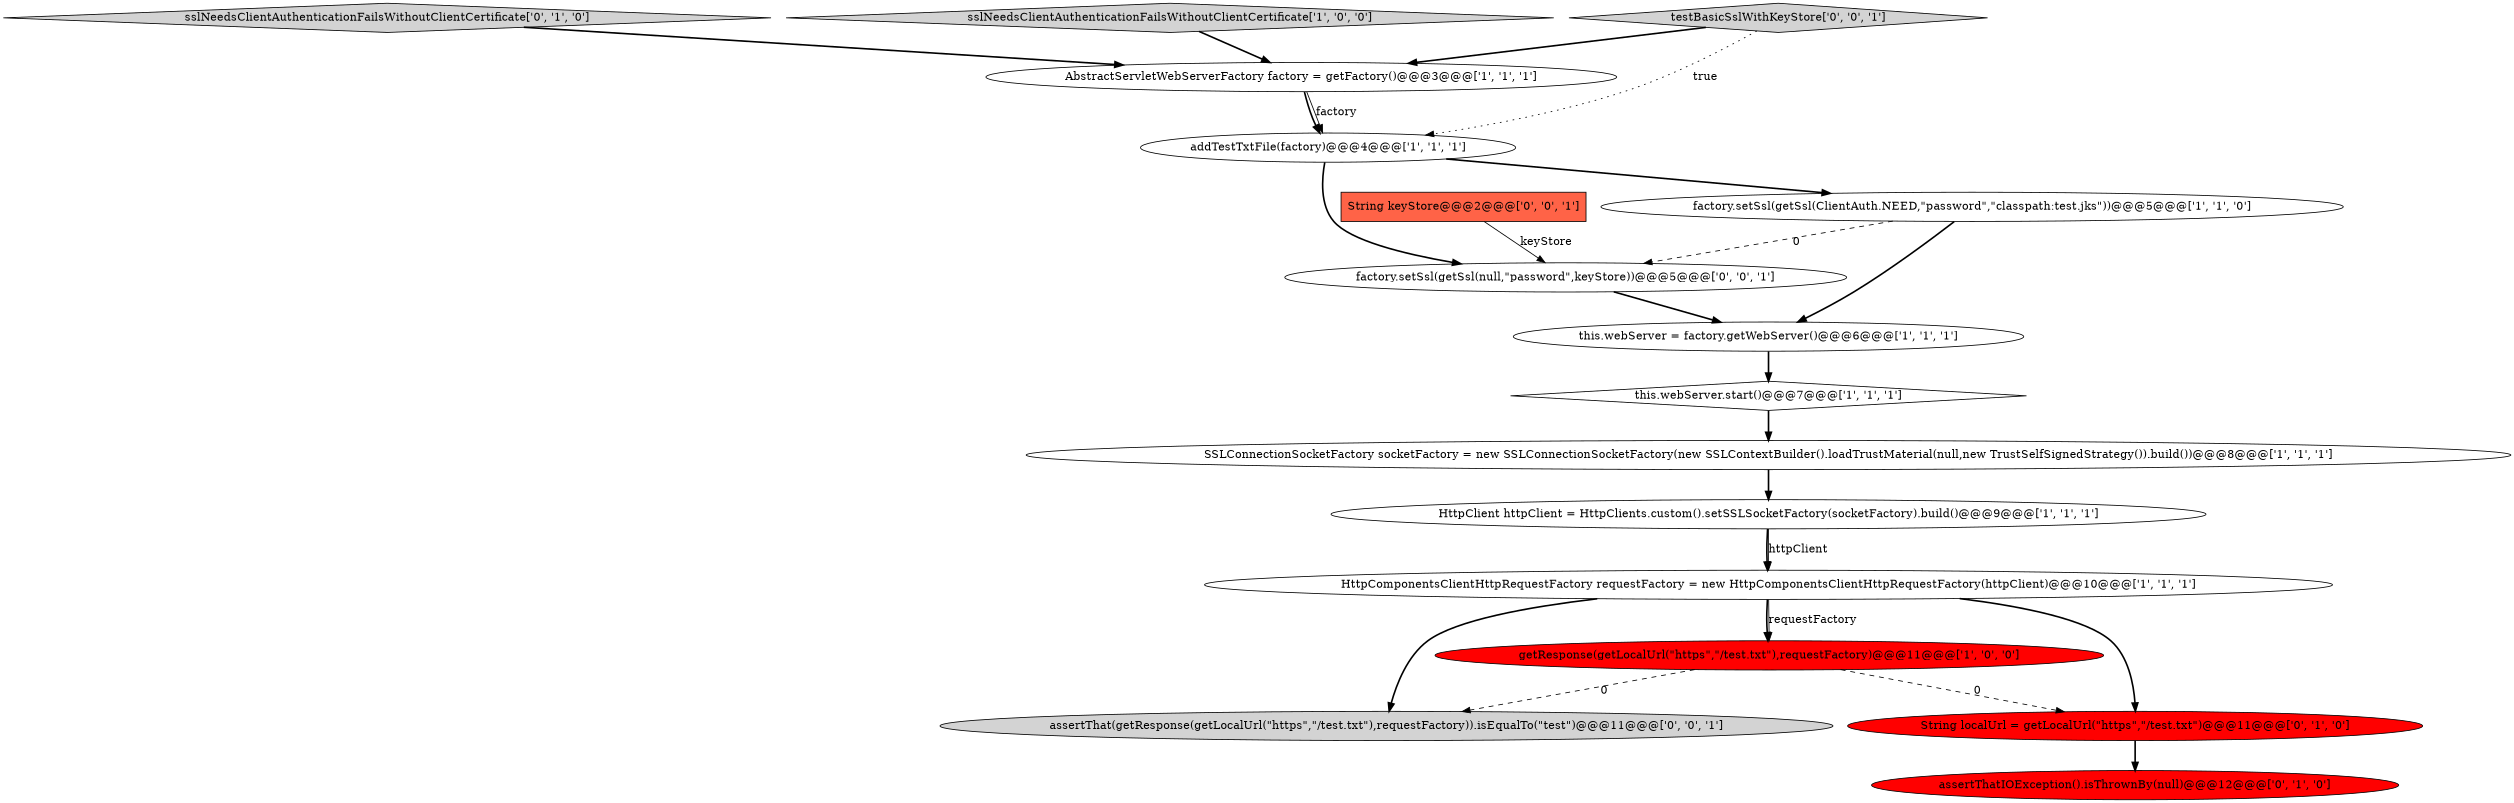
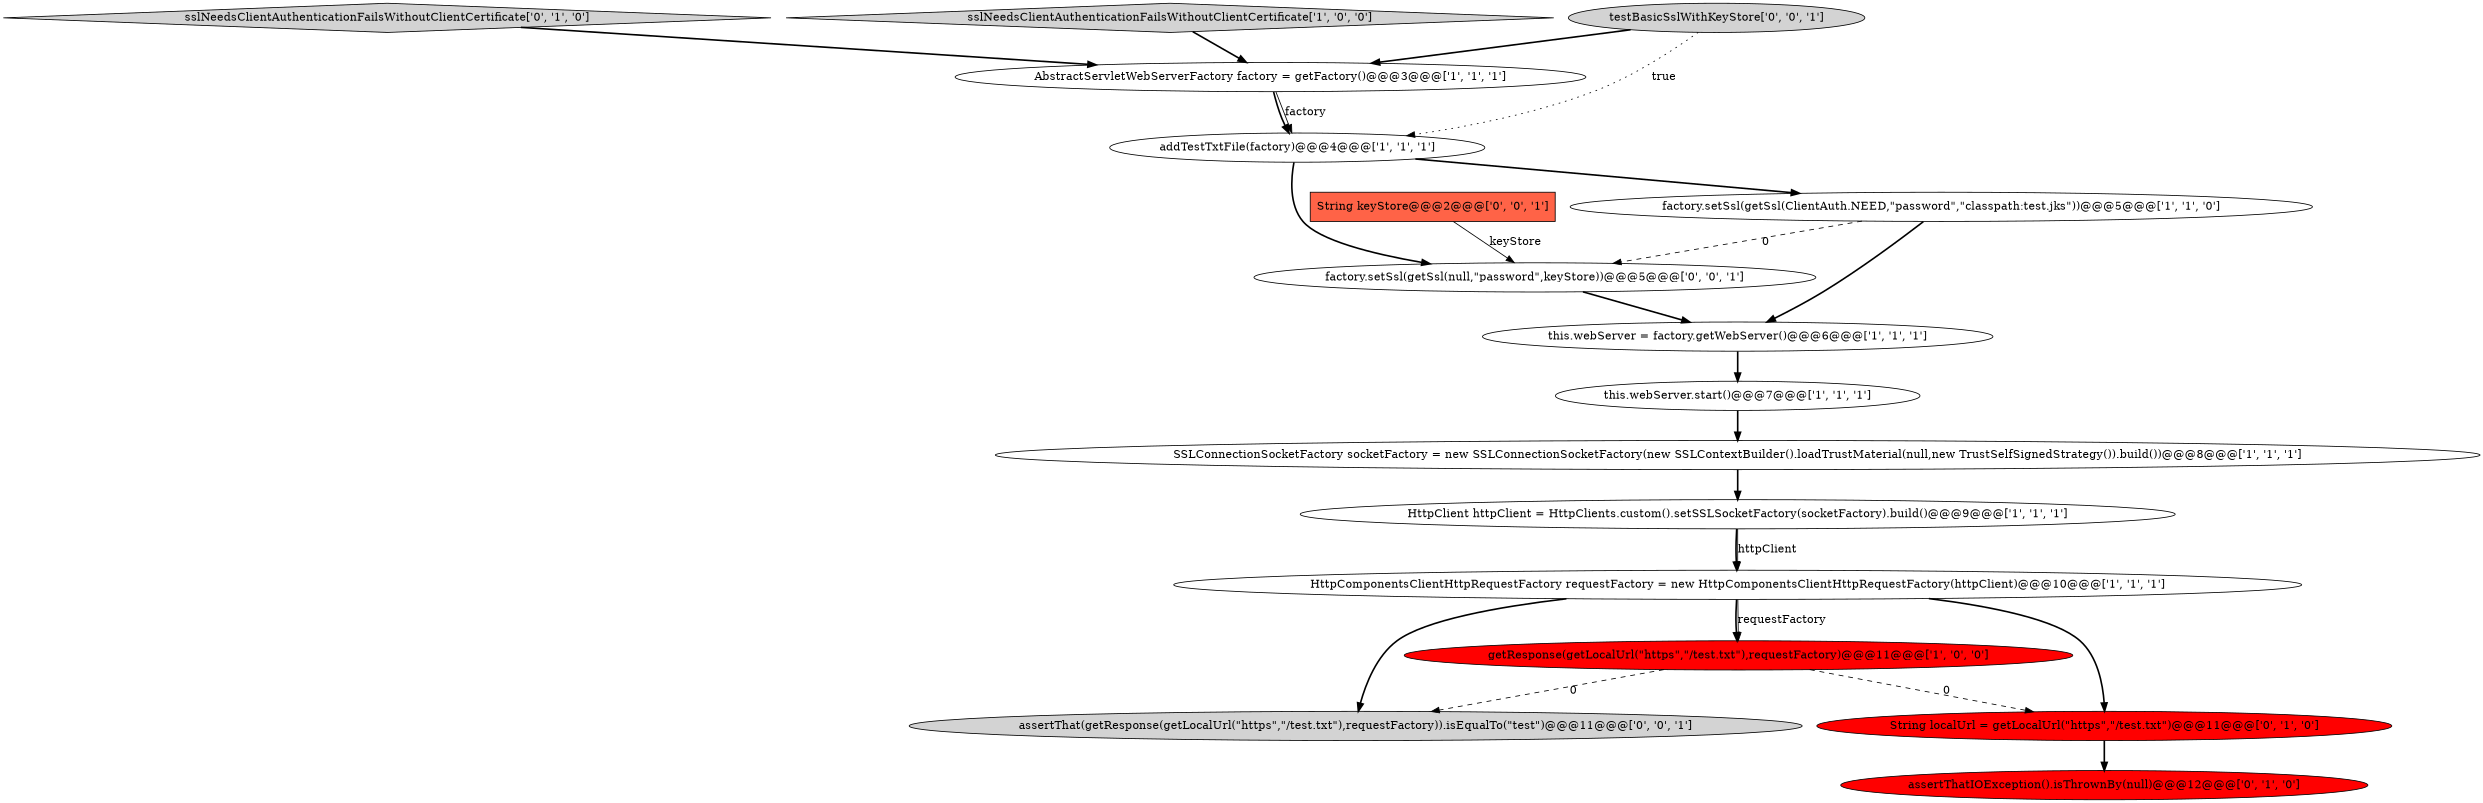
(1778, 18) -> (1717, 18)
(1769, 396) -> (1738, 396)
